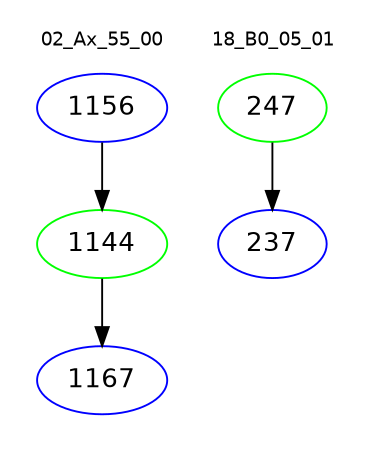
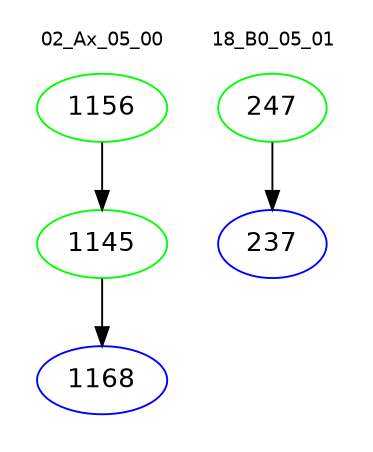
(102, 41) -> (102, 41)
(102, 108) -> (102, 108)
(102, 244) -> (102, 244)
(102, 380) -> (102, 380)
